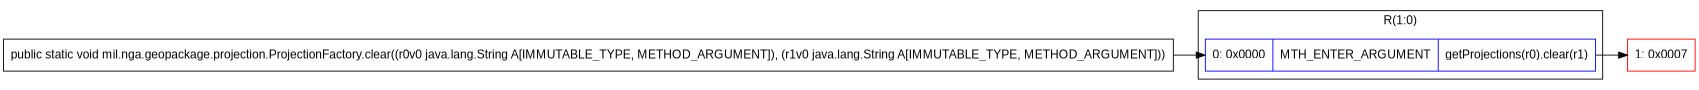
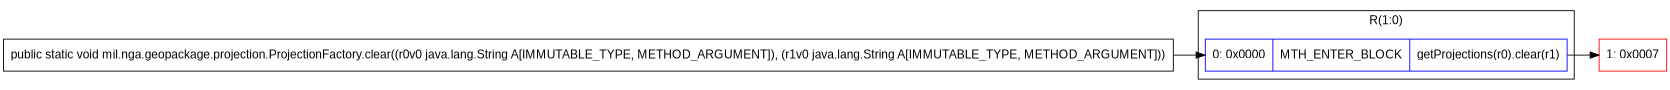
(1356, 55) -> (1341, 55)
